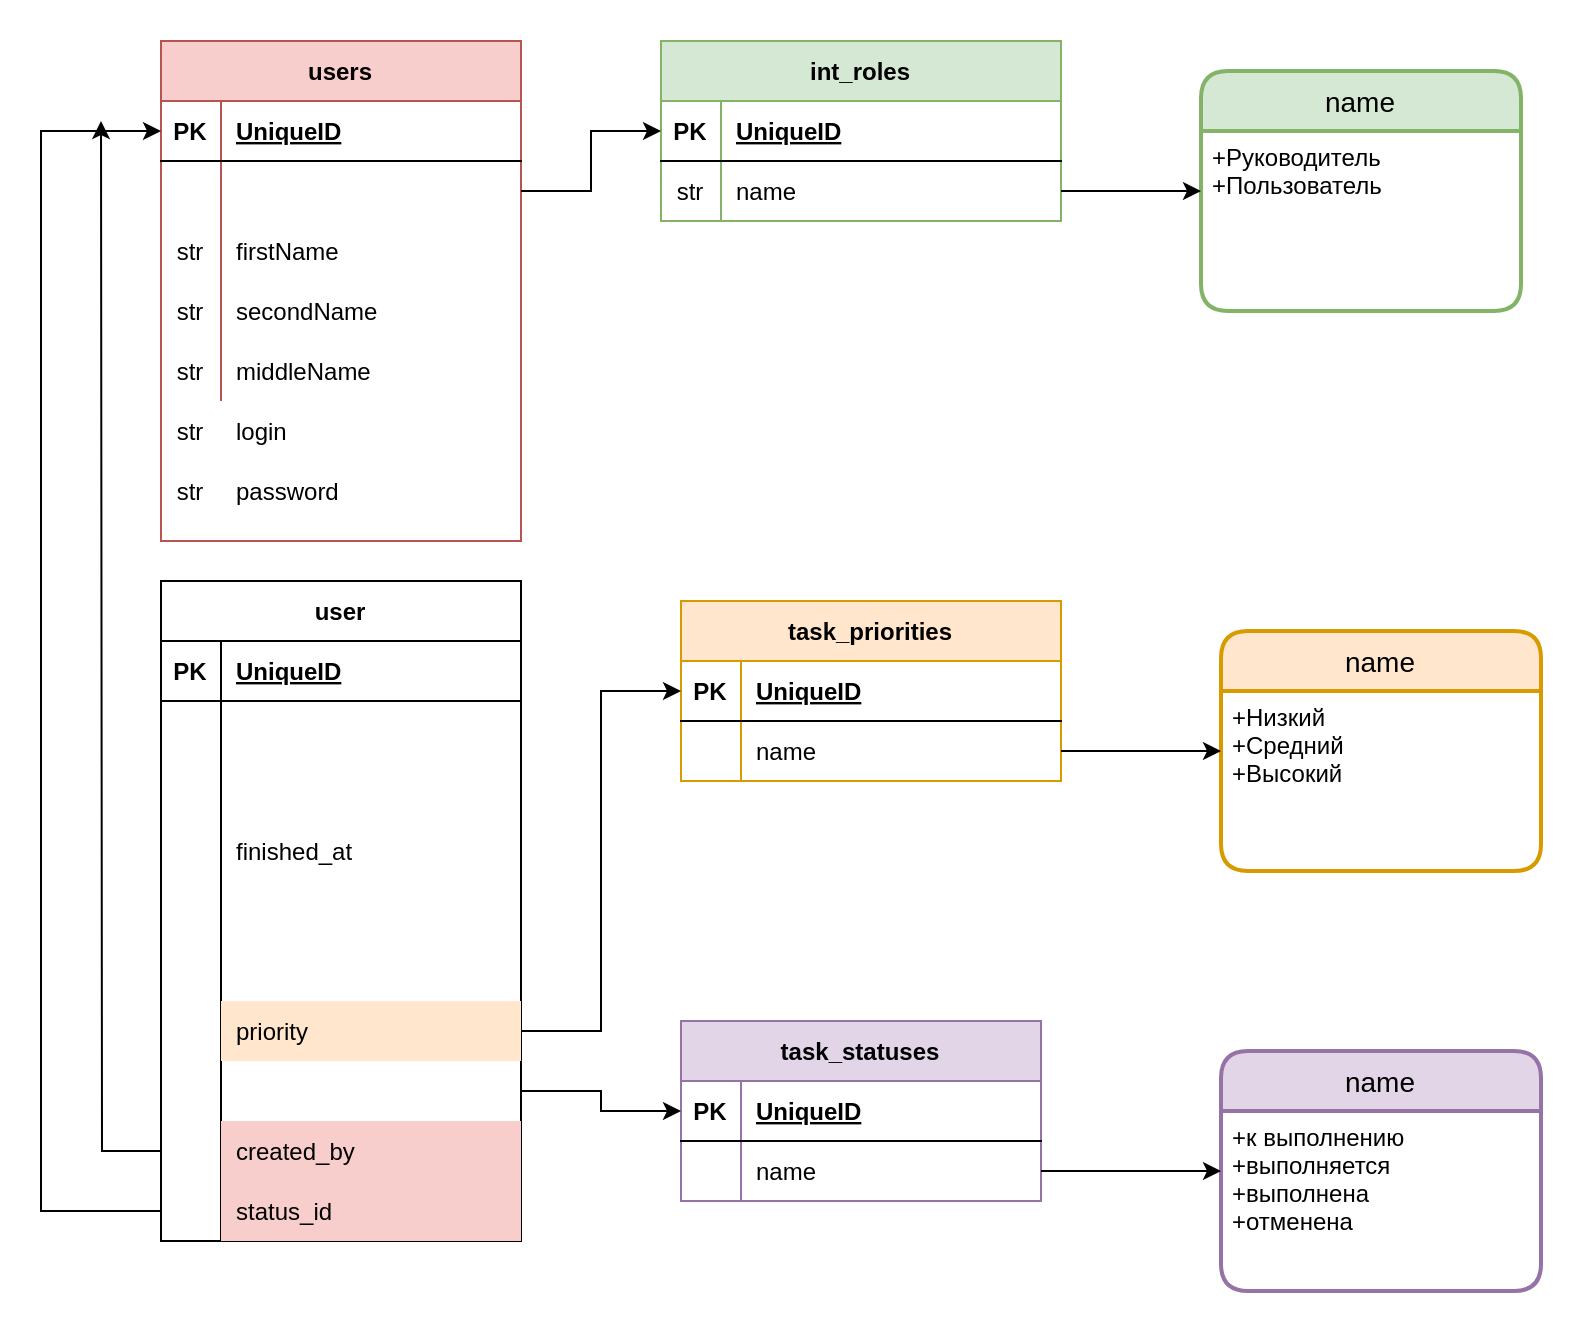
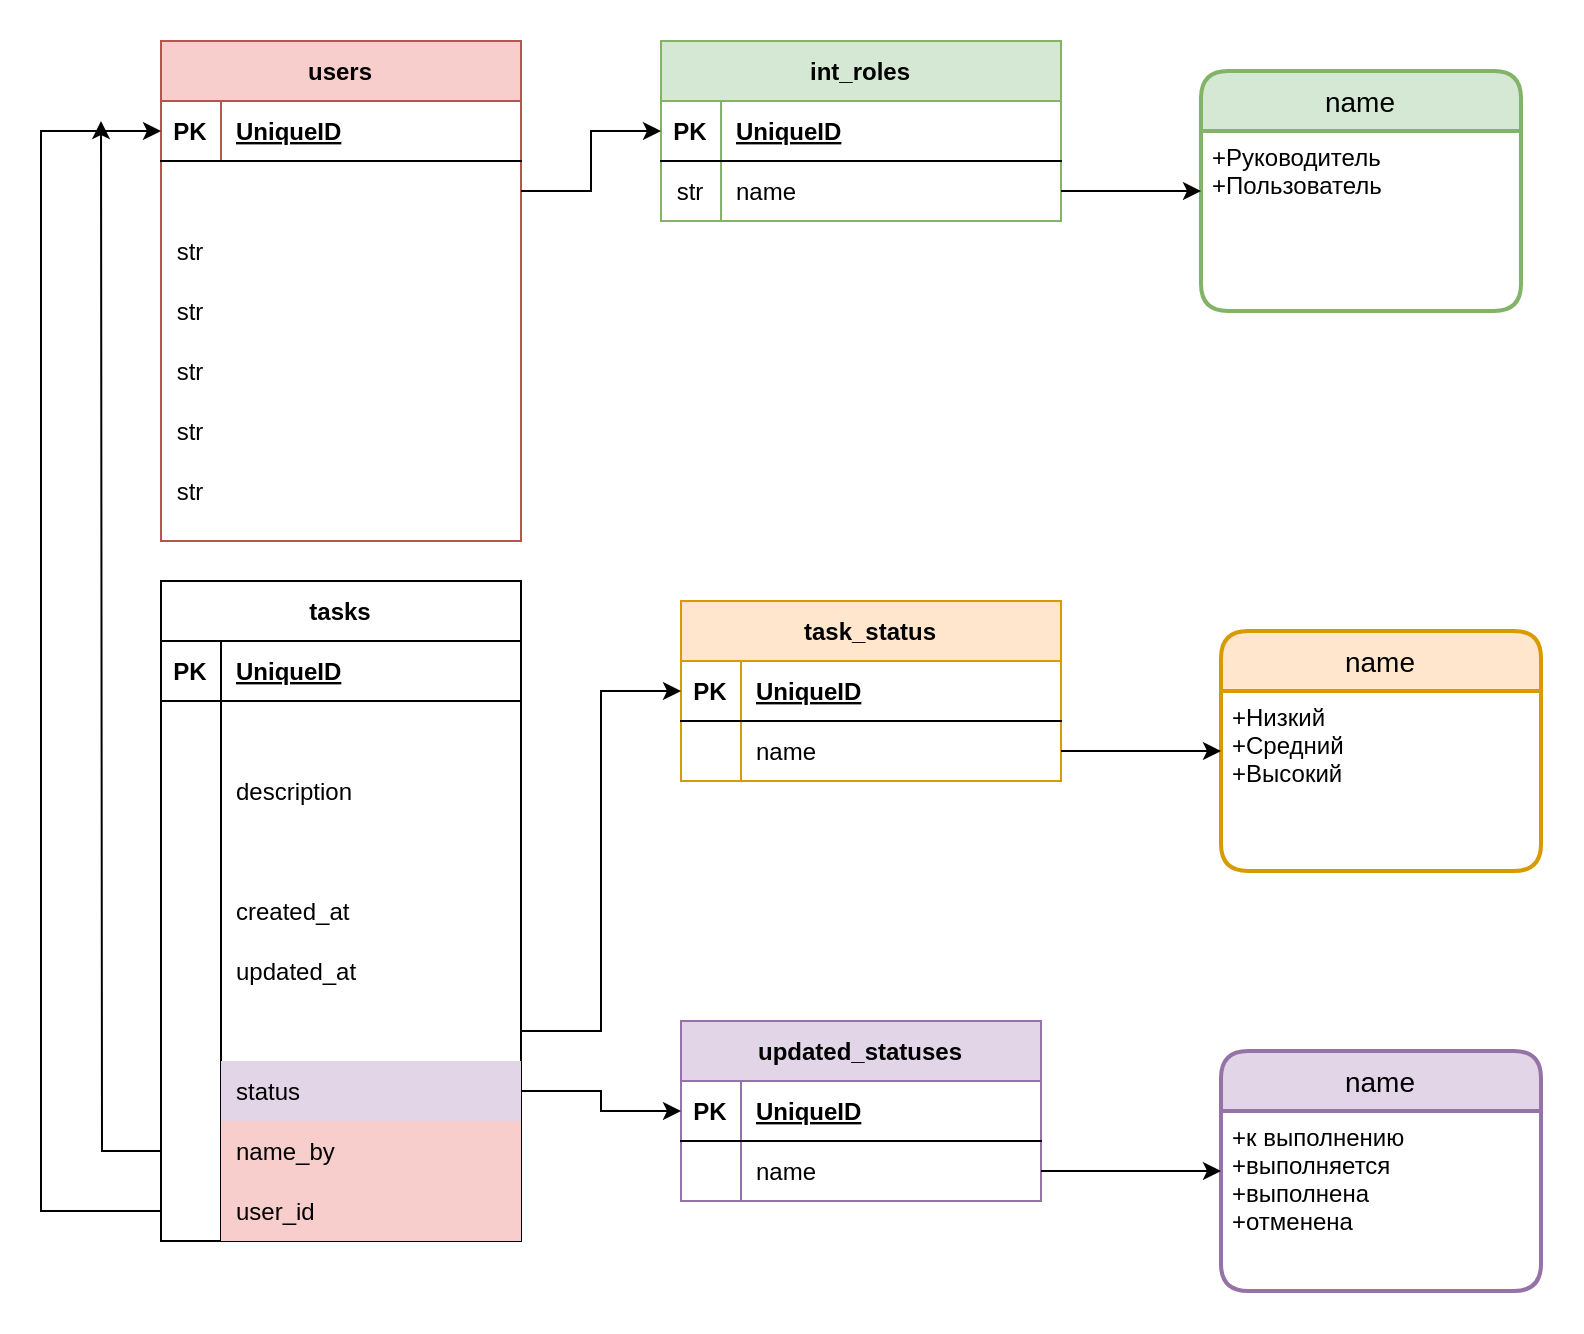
(371, 251) -> none
(371, 311) -> none
(371, 371) -> none
(371, 431) -> none
(371, 491) -> none
(340, 612) -> (340, 612)
(870, 632) -> (870, 632)
none -> (371, 791)
(371, 851) -> none
none -> (371, 911)
none -> (371, 971)
(371, 1031) -> none
(860, 1052) -> (860, 1052)
none -> (371, 1091)
(303, 1152) -> (283, 1152)
(293, 1212) -> (280, 1212)
